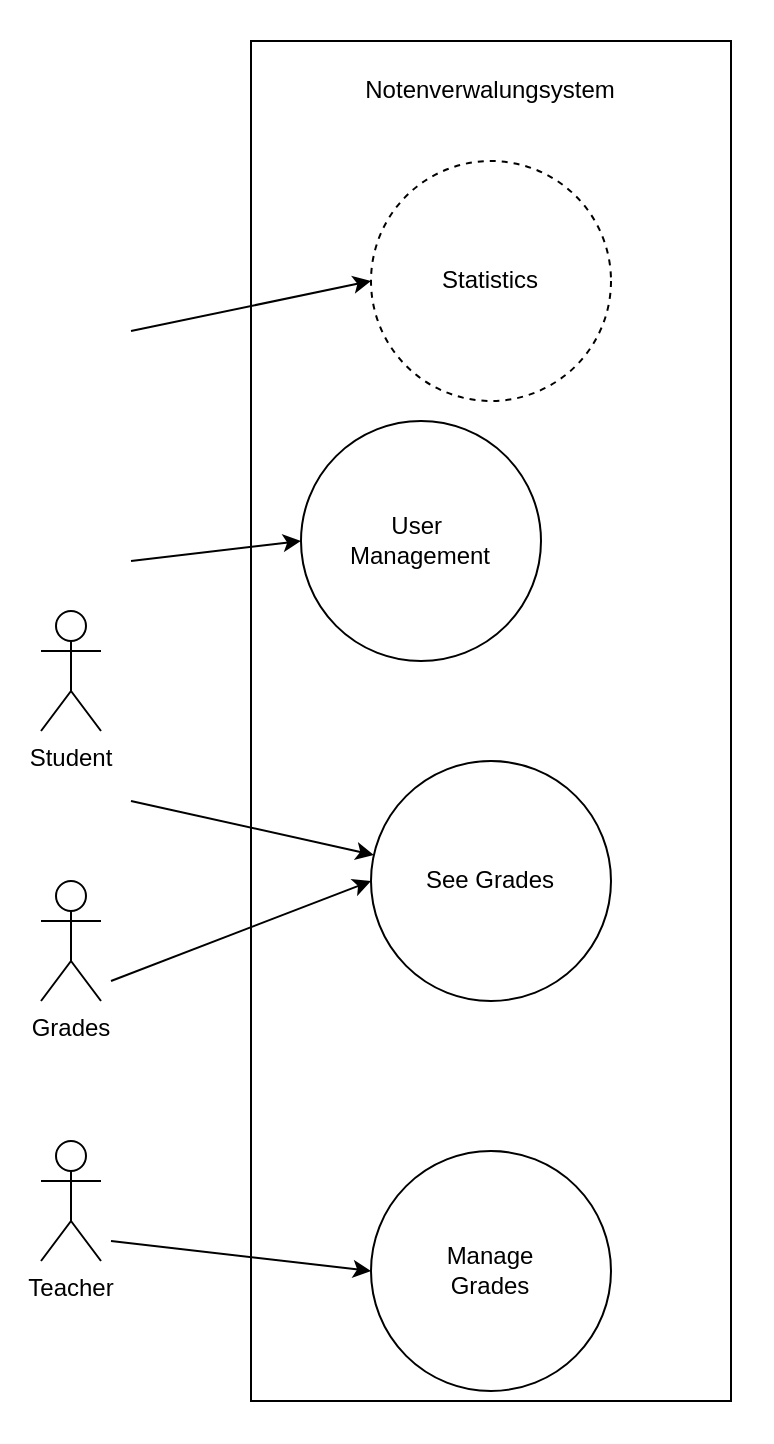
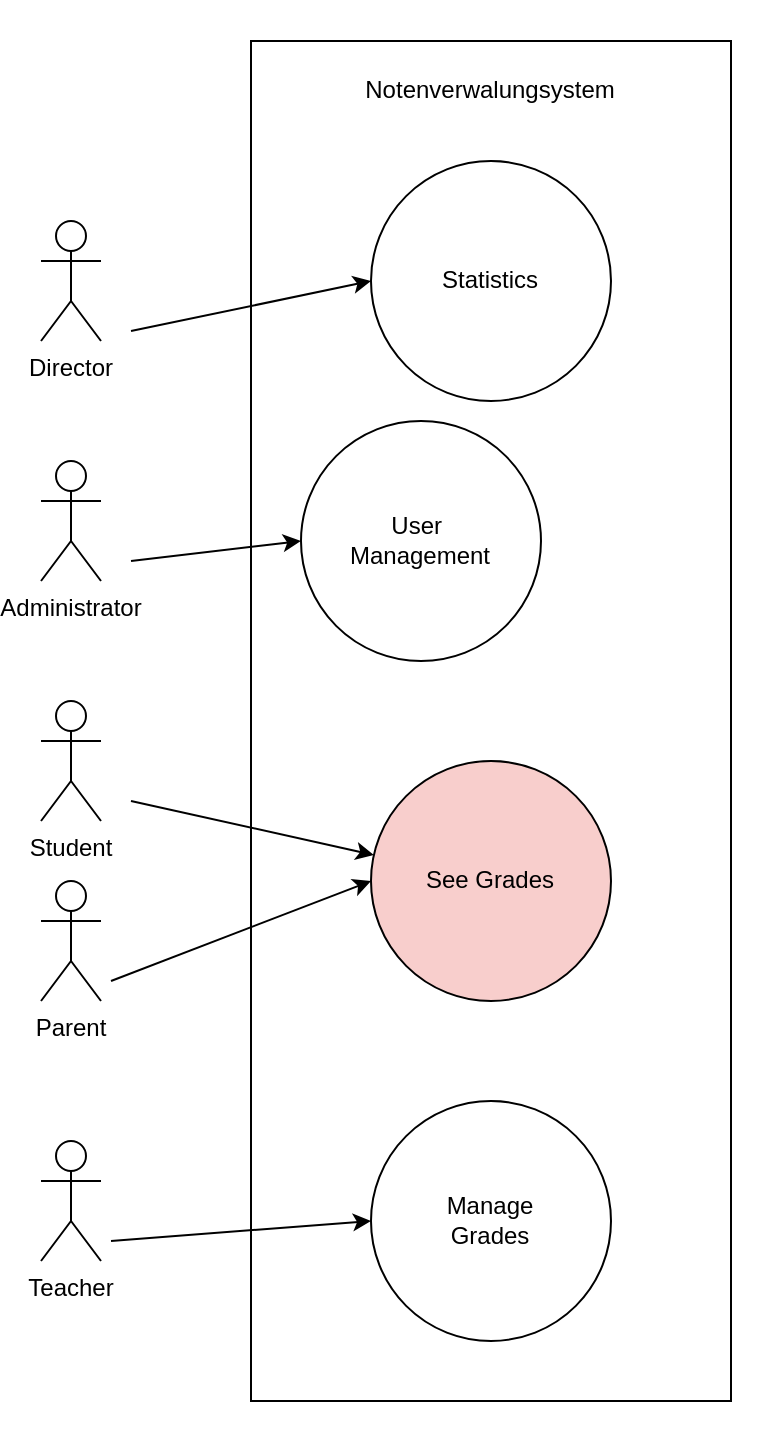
none -> (71, 281)
(491, 281) -> (491, 281)
none -> (71, 521)
(71, 671) -> (71, 761)
(491, 881) -> (491, 881)
(72, 1029) -> (72, 1029)
(491, 1271) -> (491, 1221)
